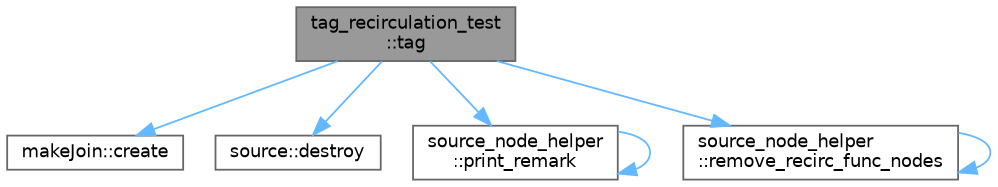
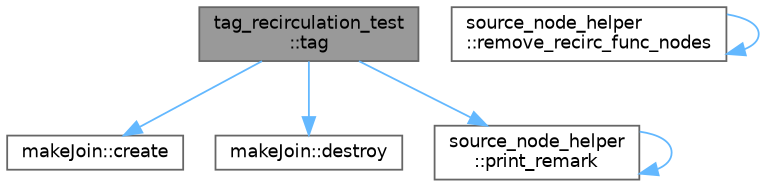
(605, 91) -> none
(298, 153) -> (309, 153)
